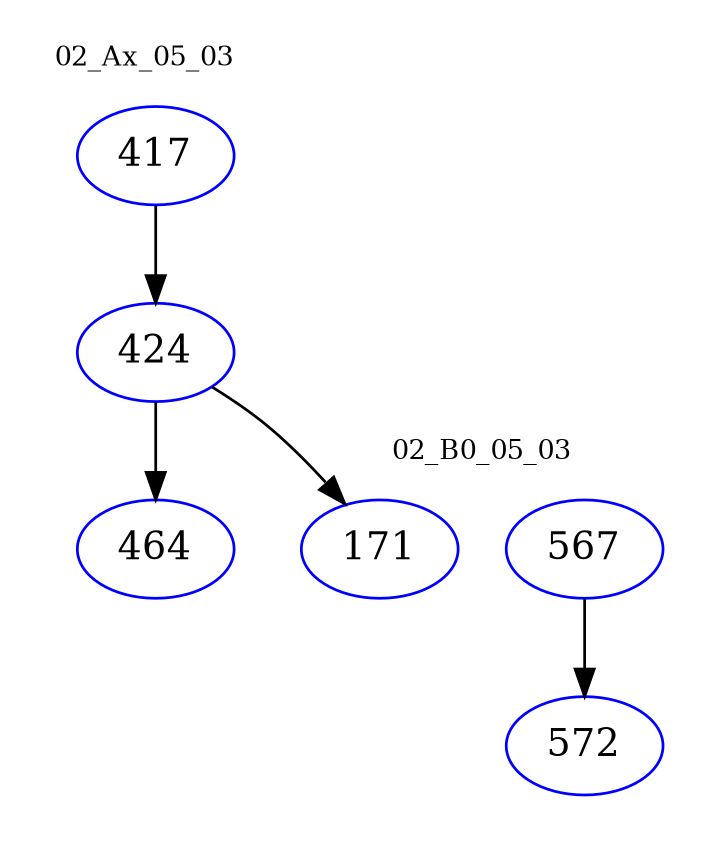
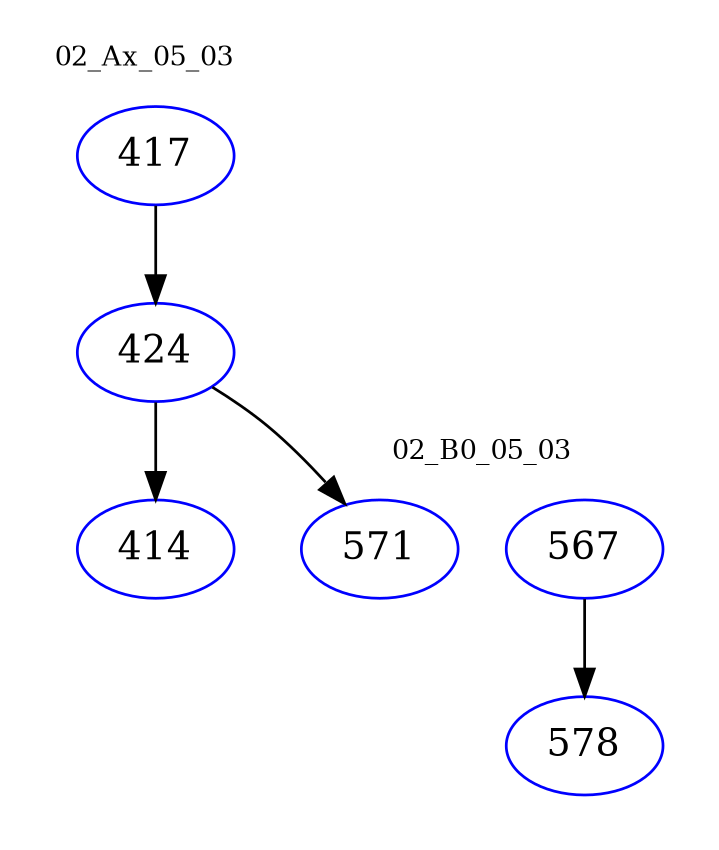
(156, 549) -> (156, 549)
(380, 549) -> (380, 549)
(585, 746) -> (585, 746)
